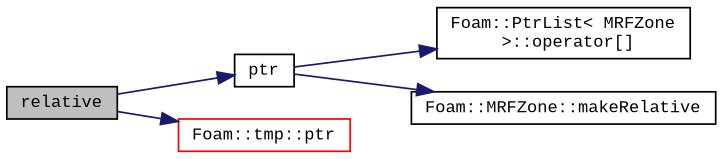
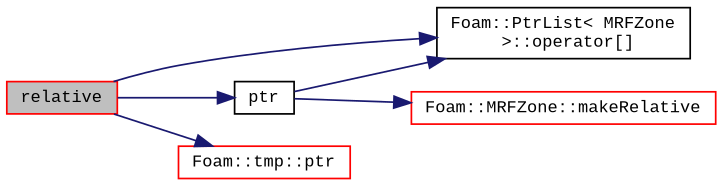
none -> (265, 52)
(62, 103) -> (62, 98)
(564, 108) -> (564, 108)
